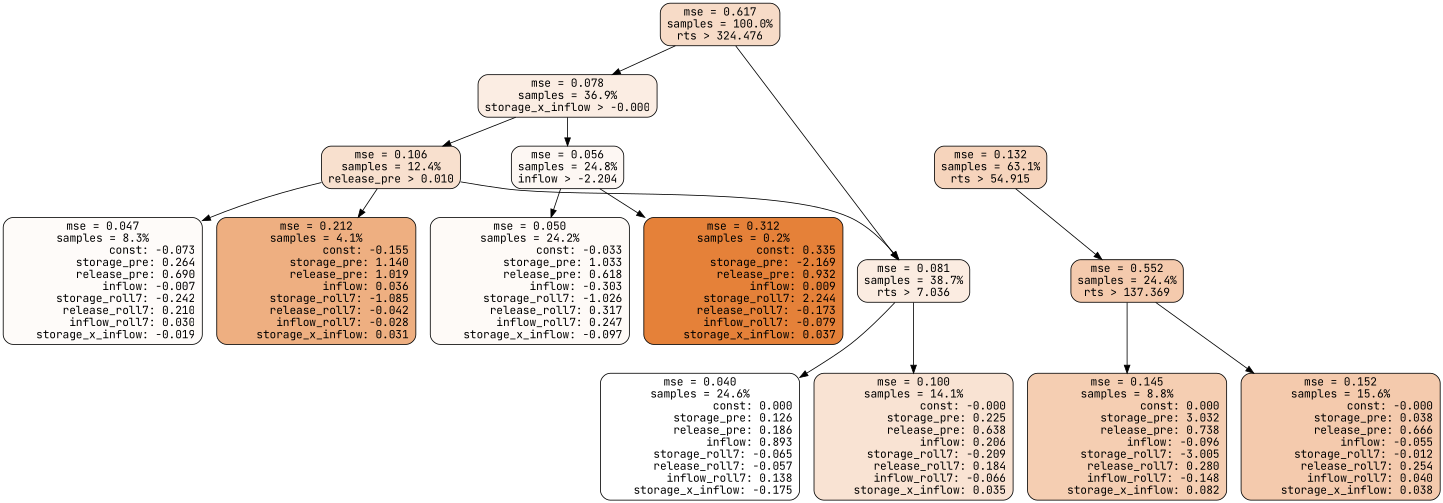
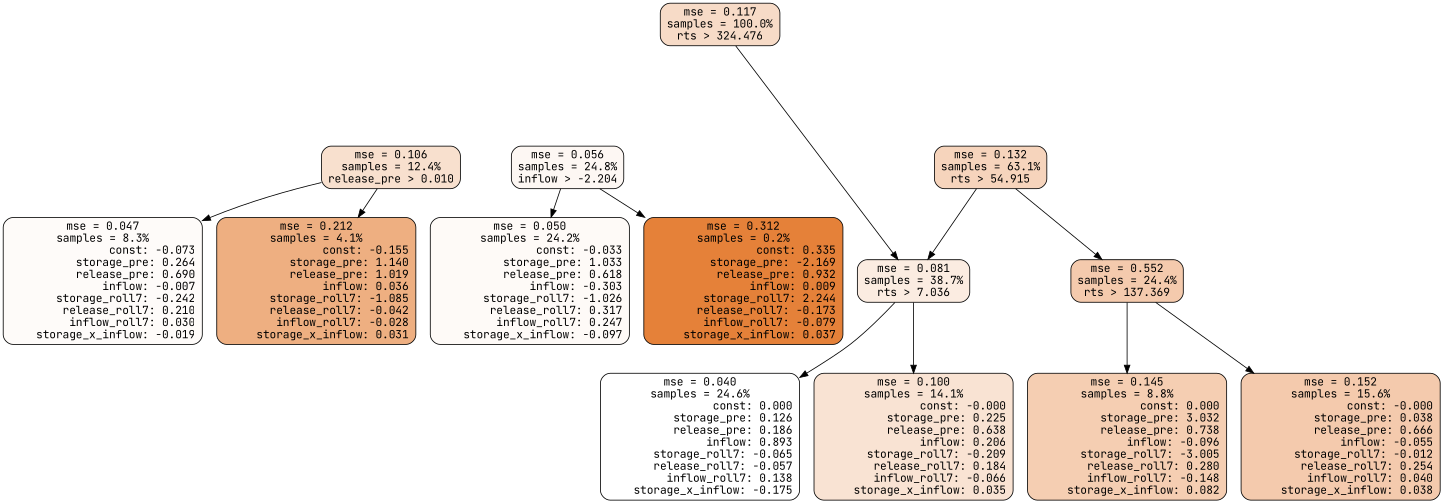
(720, 24) -> (720, 24)
(568, 96) -> none
(684, 195) -> (954, 221)
